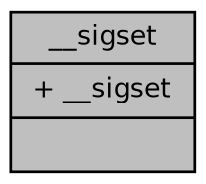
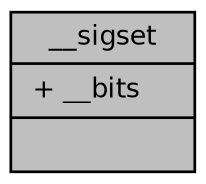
(103, 89) -> (87, 89)
